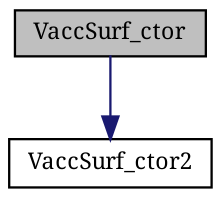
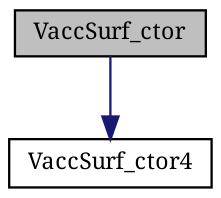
(110, 163) -> (110, 163)
